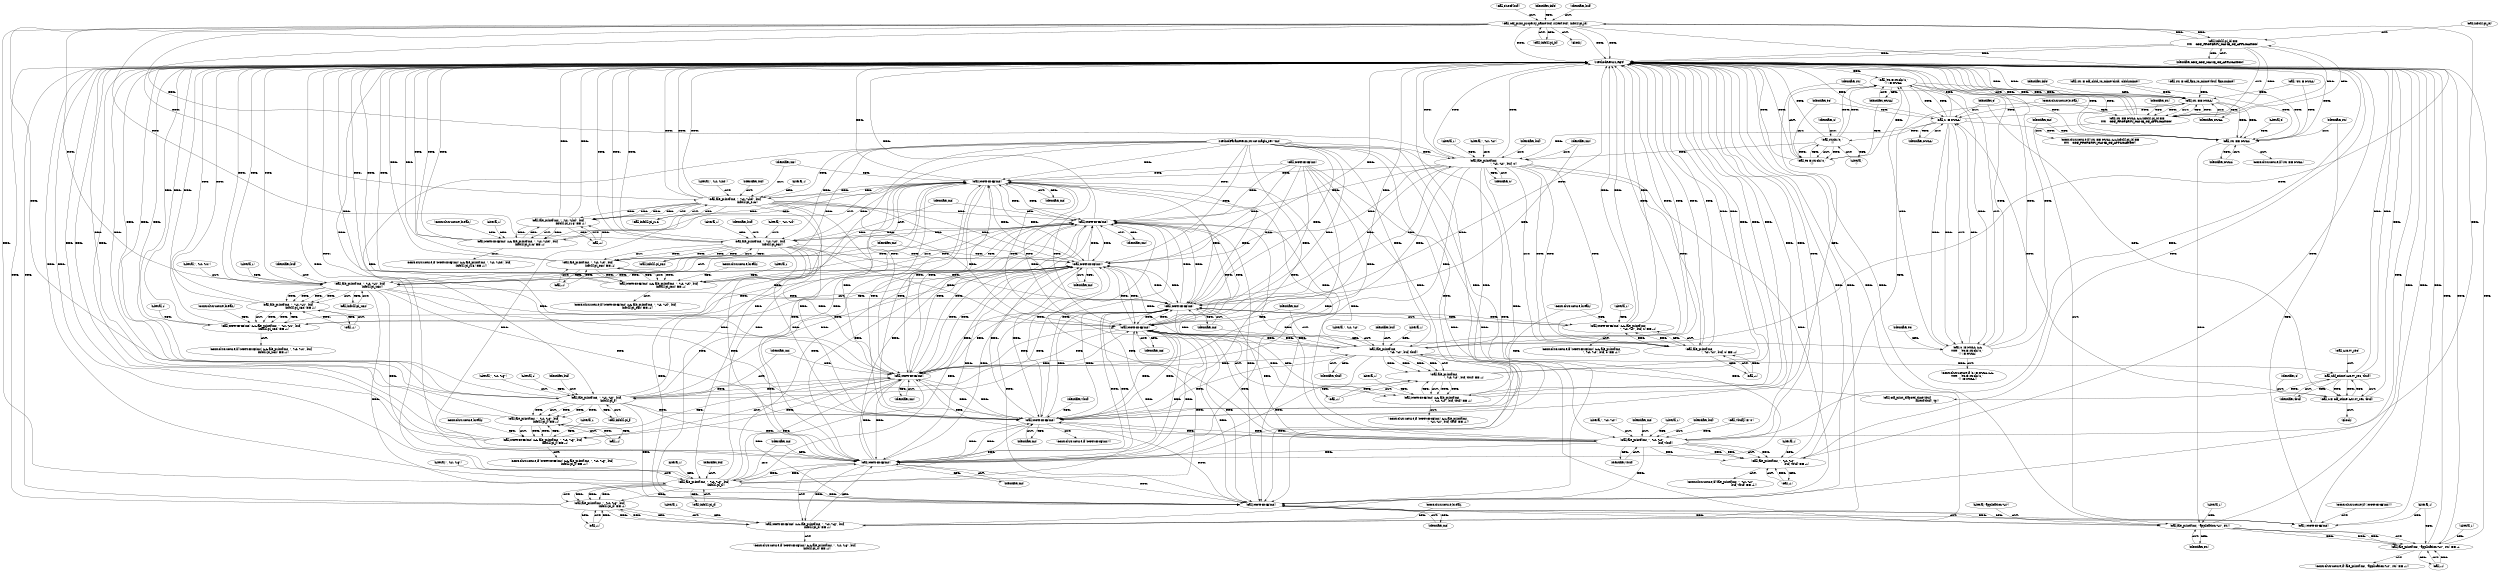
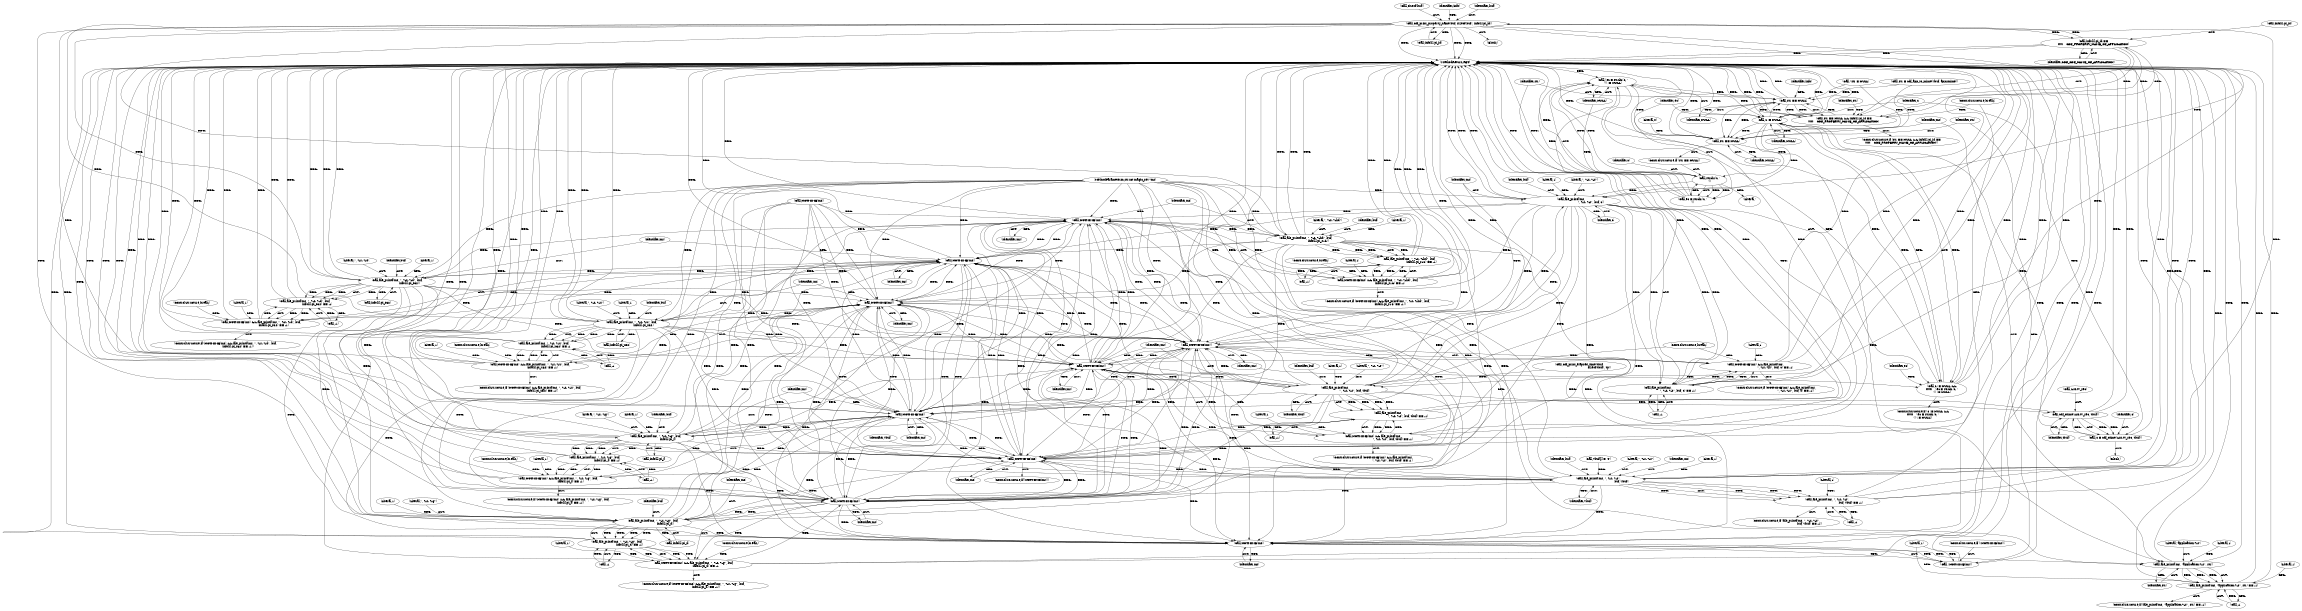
(2105, 82) -> none
(1929, 101) -> (1705, 101)
(1845, 153) -> (1690, 169)
(646, 222) -> none
(2144, 398) -> (1797, 400)
